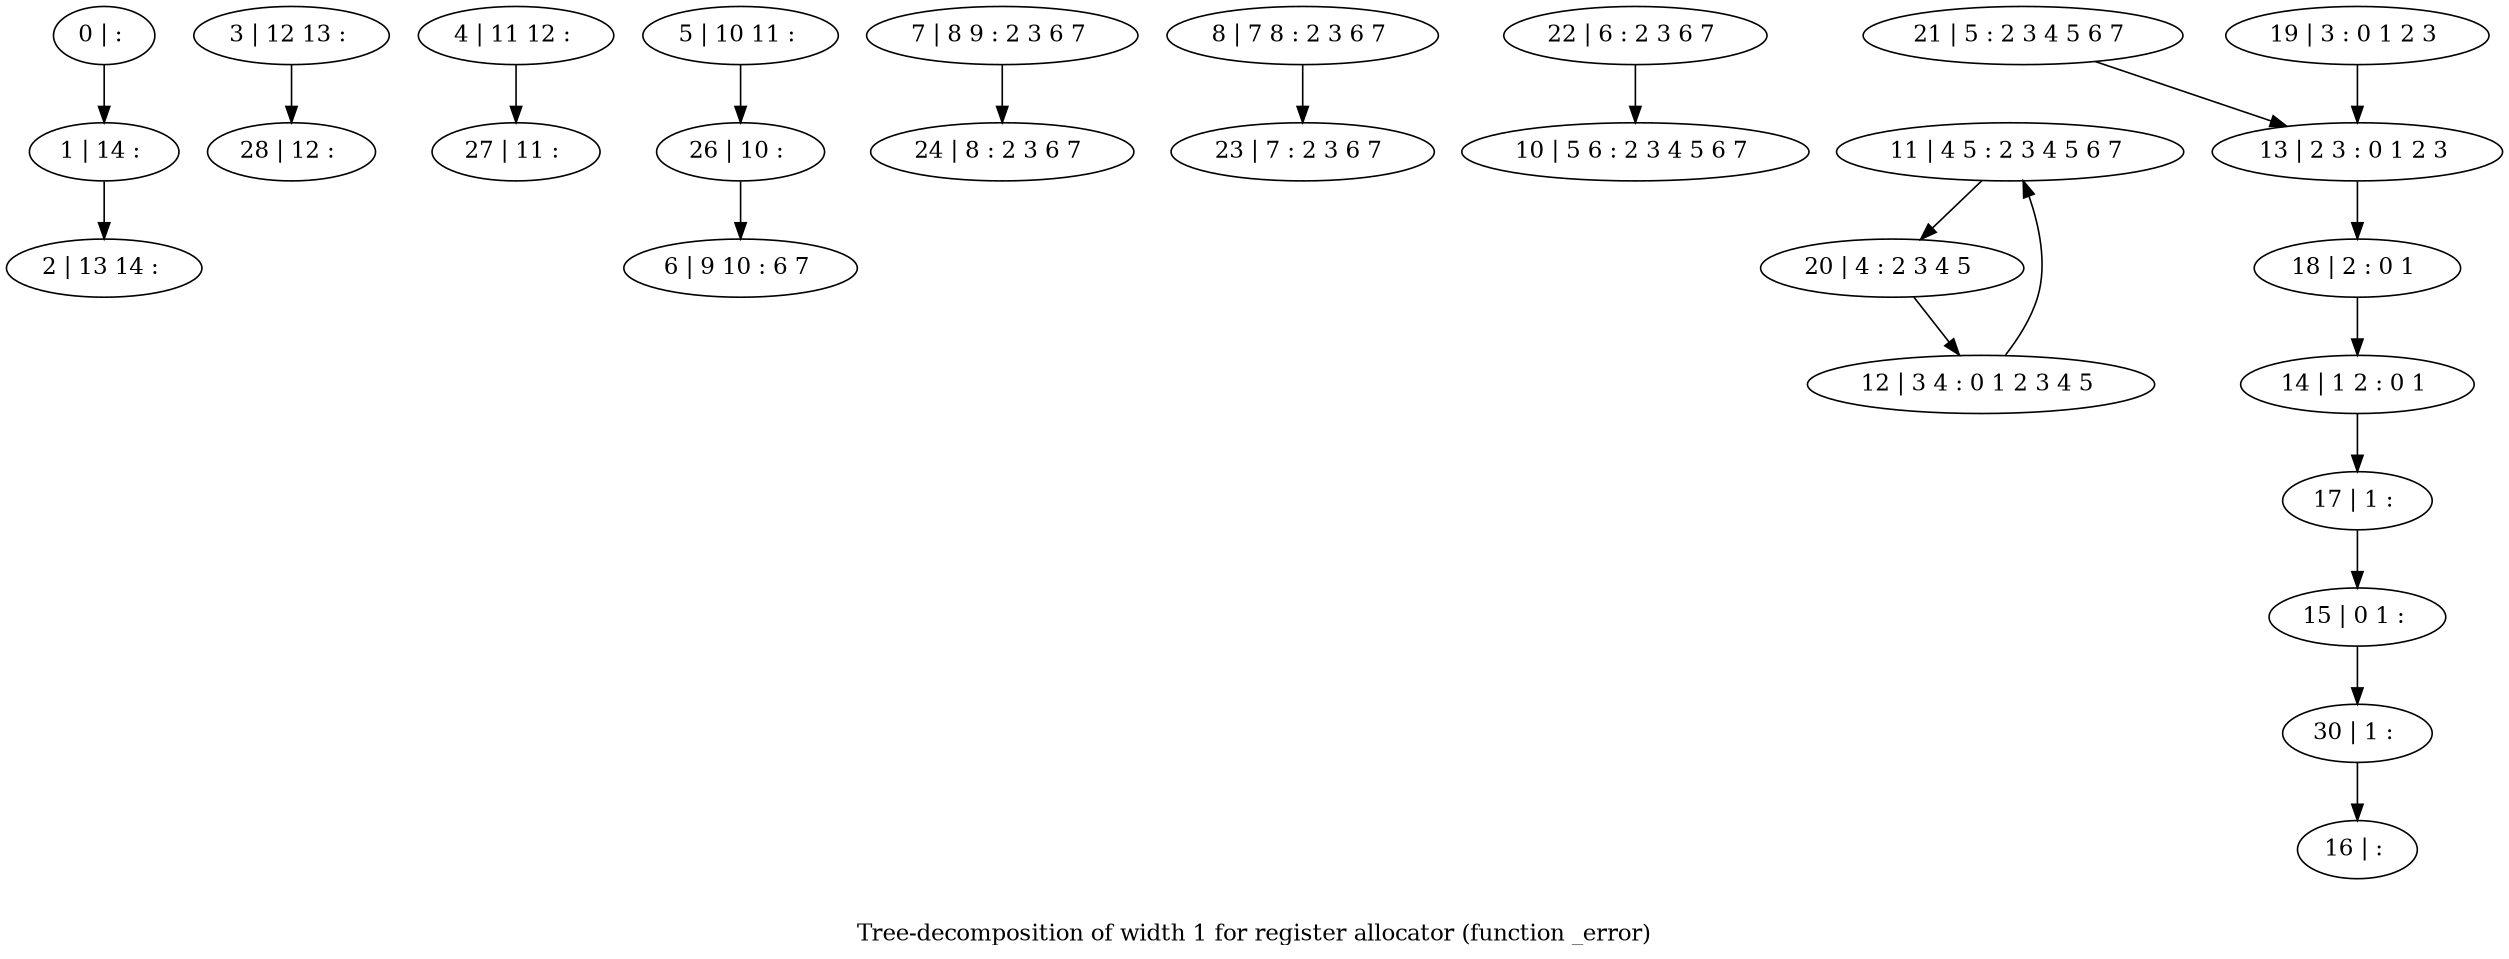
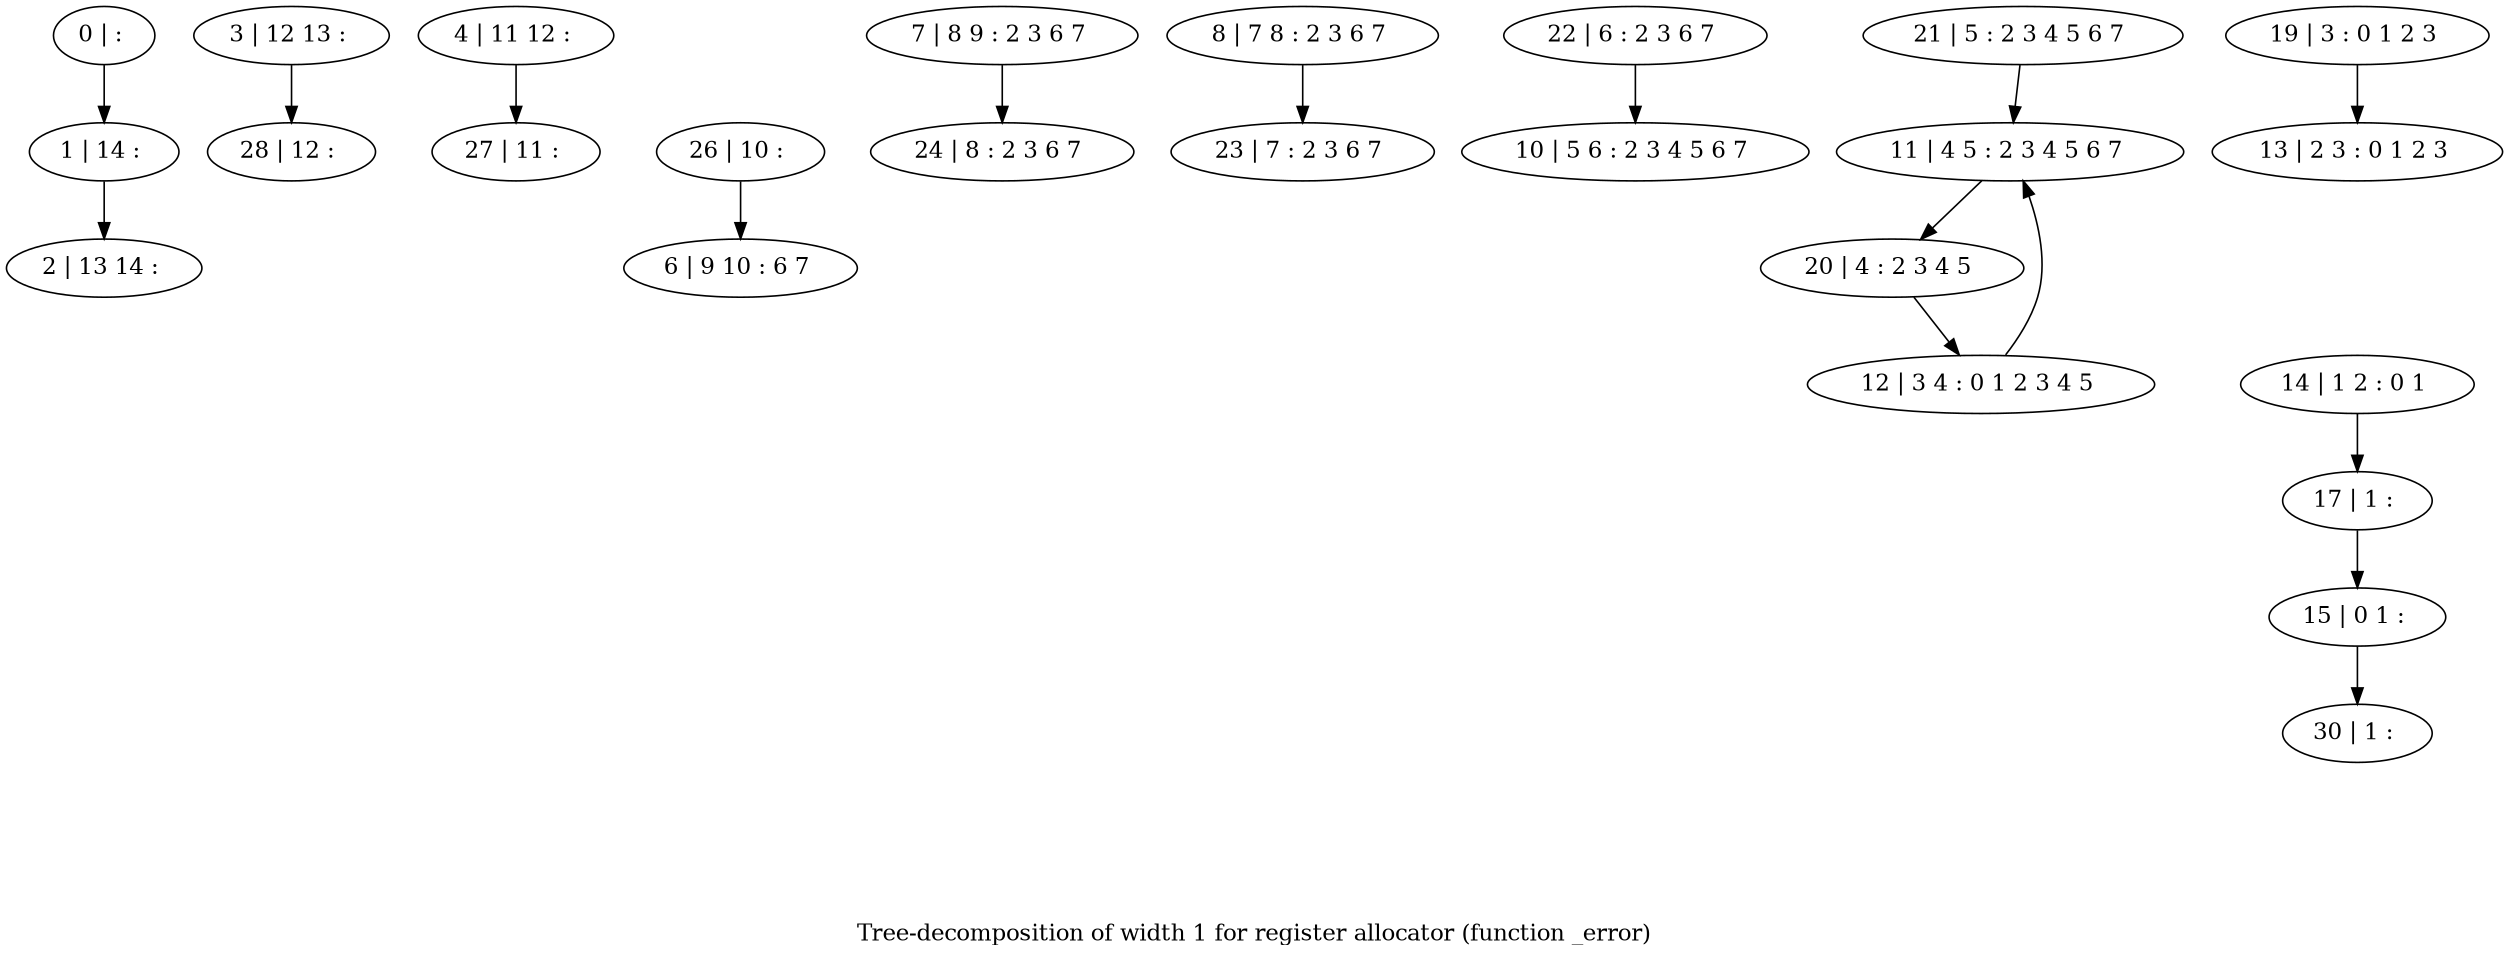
(741, 36) -> none
(2183, 91) -> (2017, 86)
(2357, 268) -> none
(2357, 850) -> none
